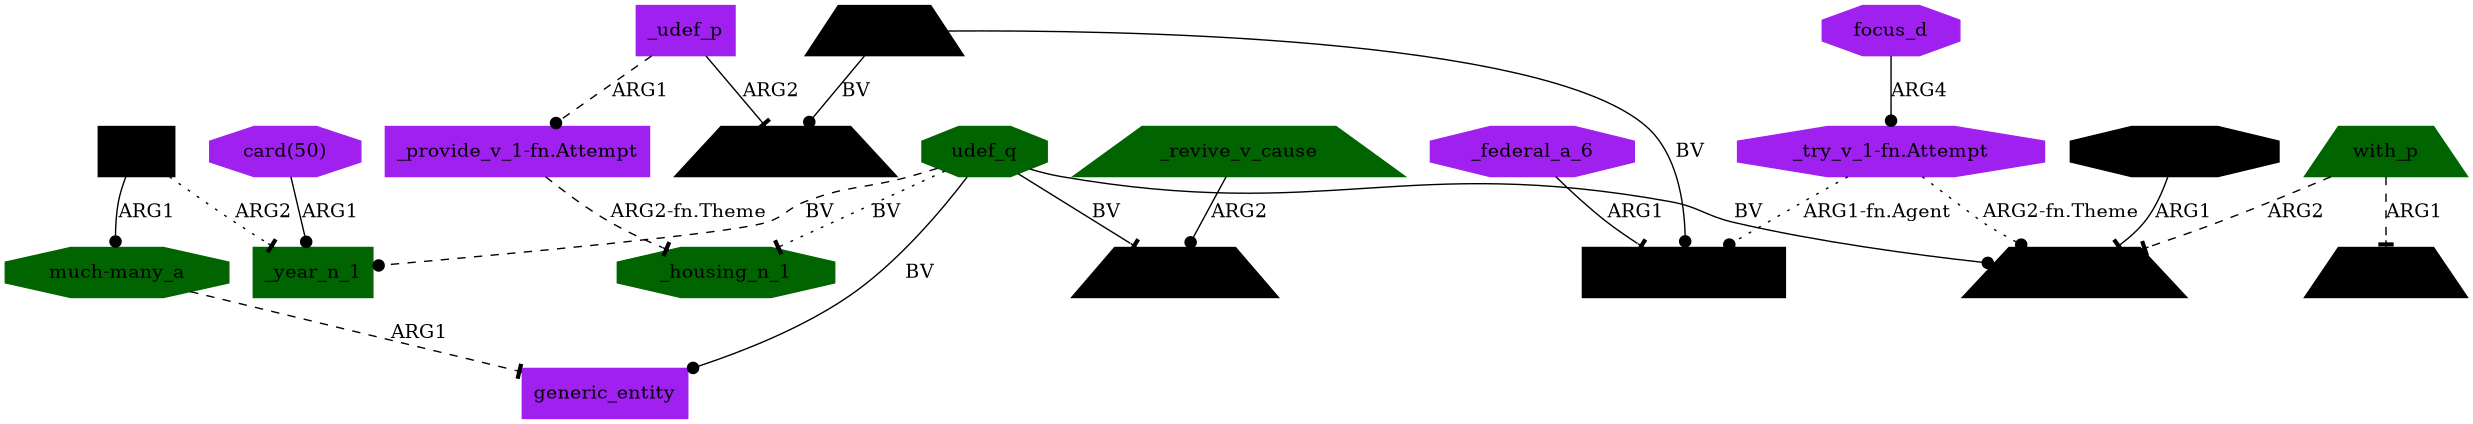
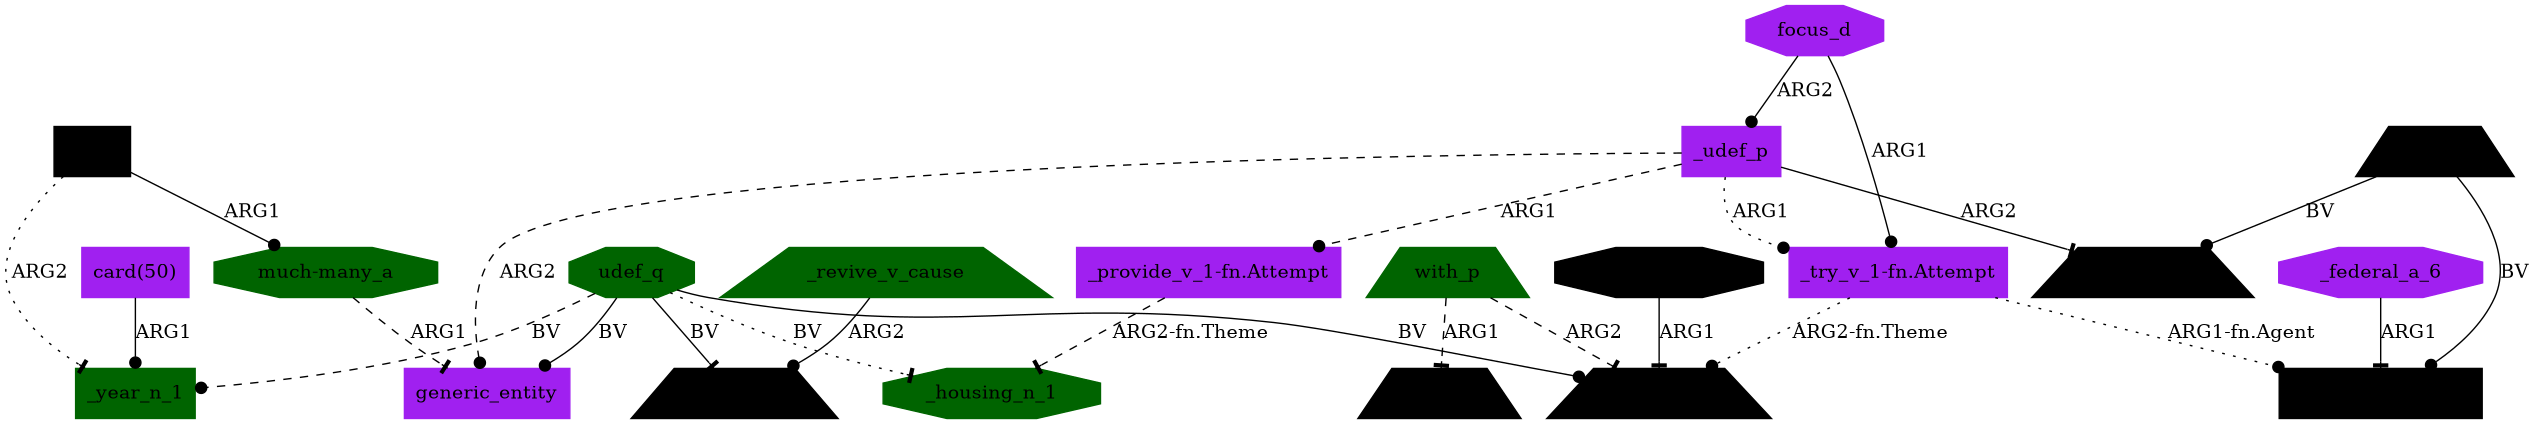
none -> (1776, 87)
(1920, 91) -> (1900, 152)
(285, 152) -> (135, 272)
(1891, 152) -> (1898, 272)
none -> (1028, 170)
none -> (1734, 224)
